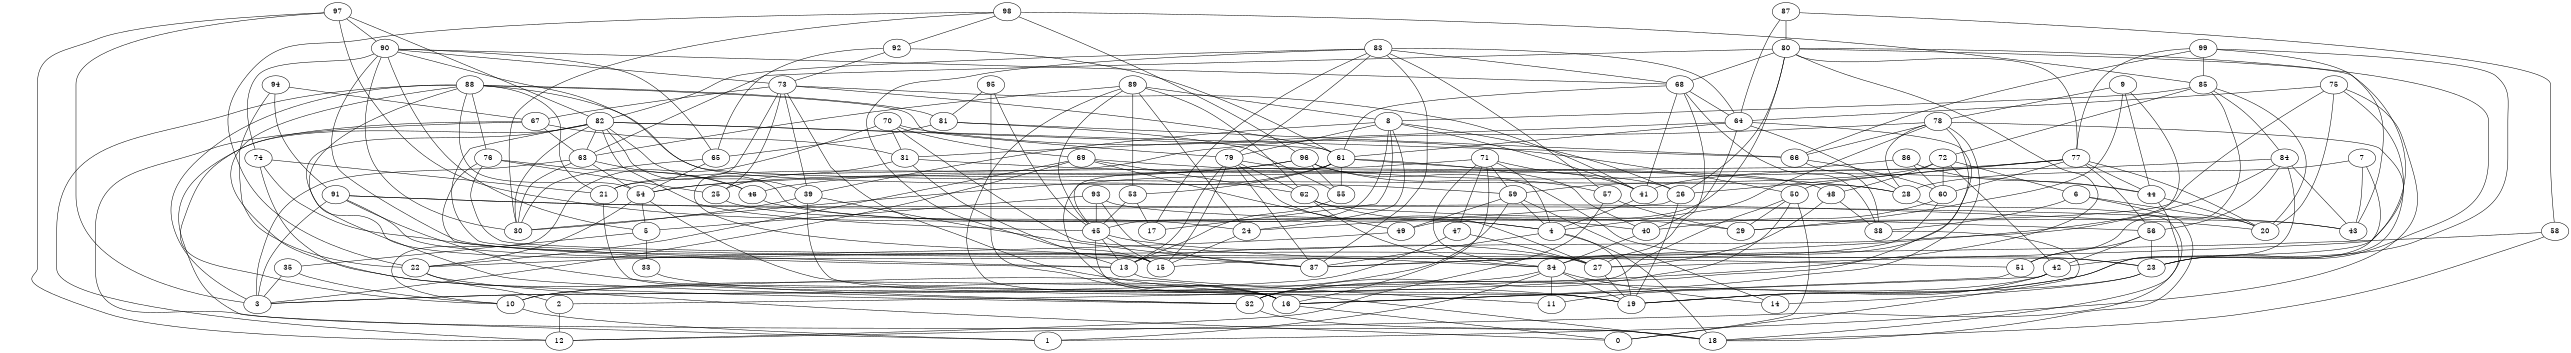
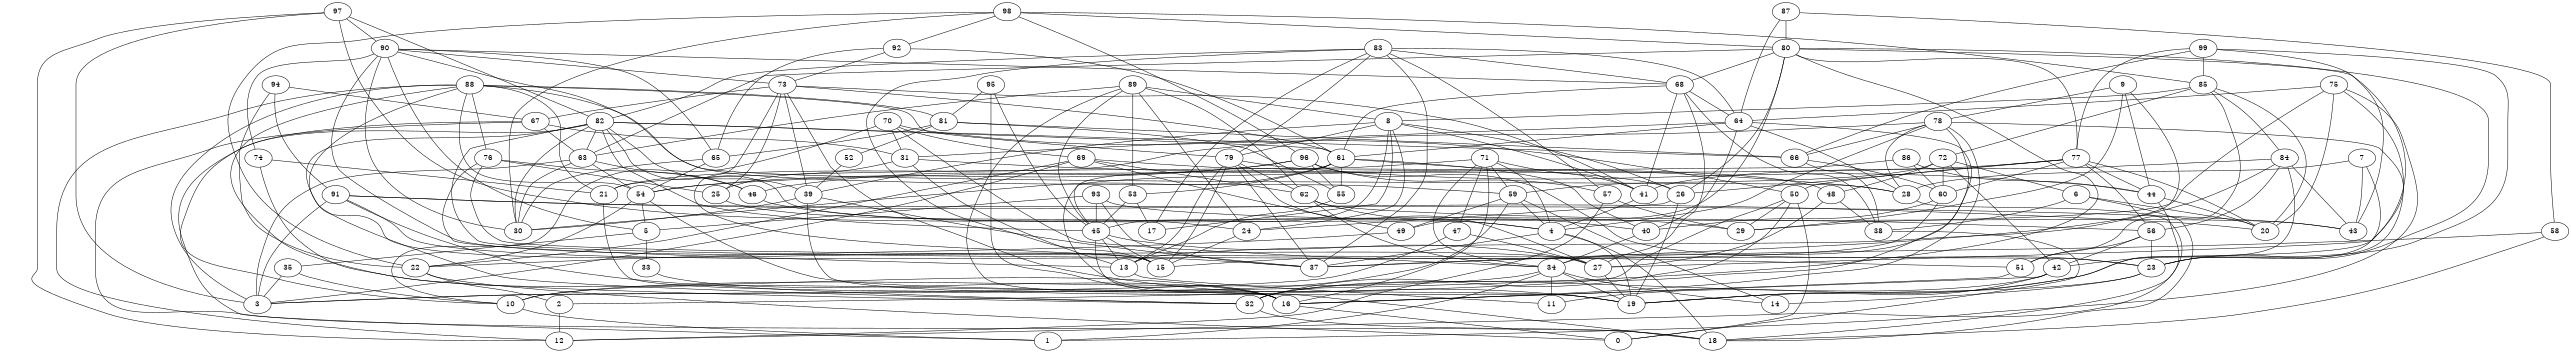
none -> (1397, 30)
none -> (849, 158)
(676, 257) -> none
